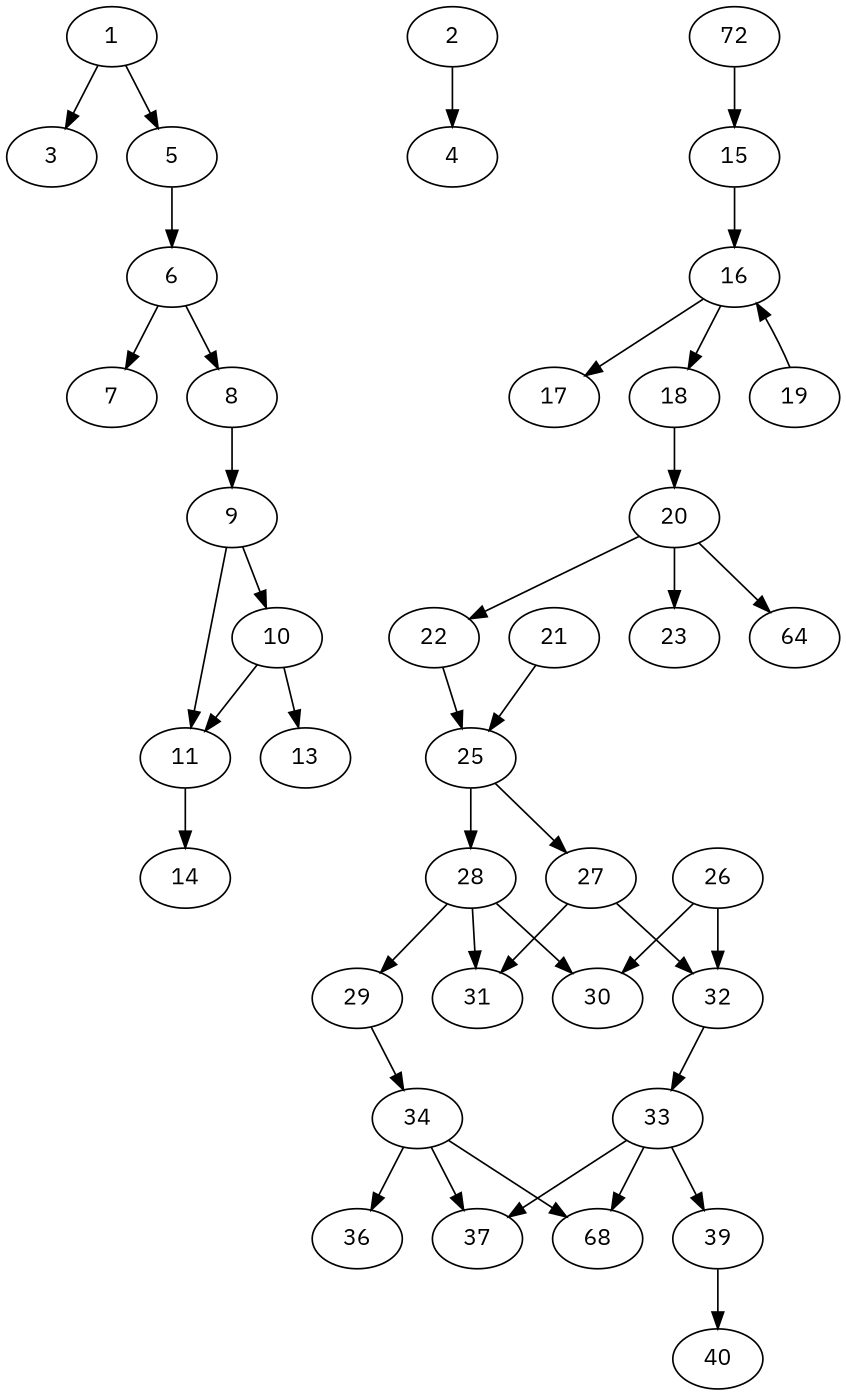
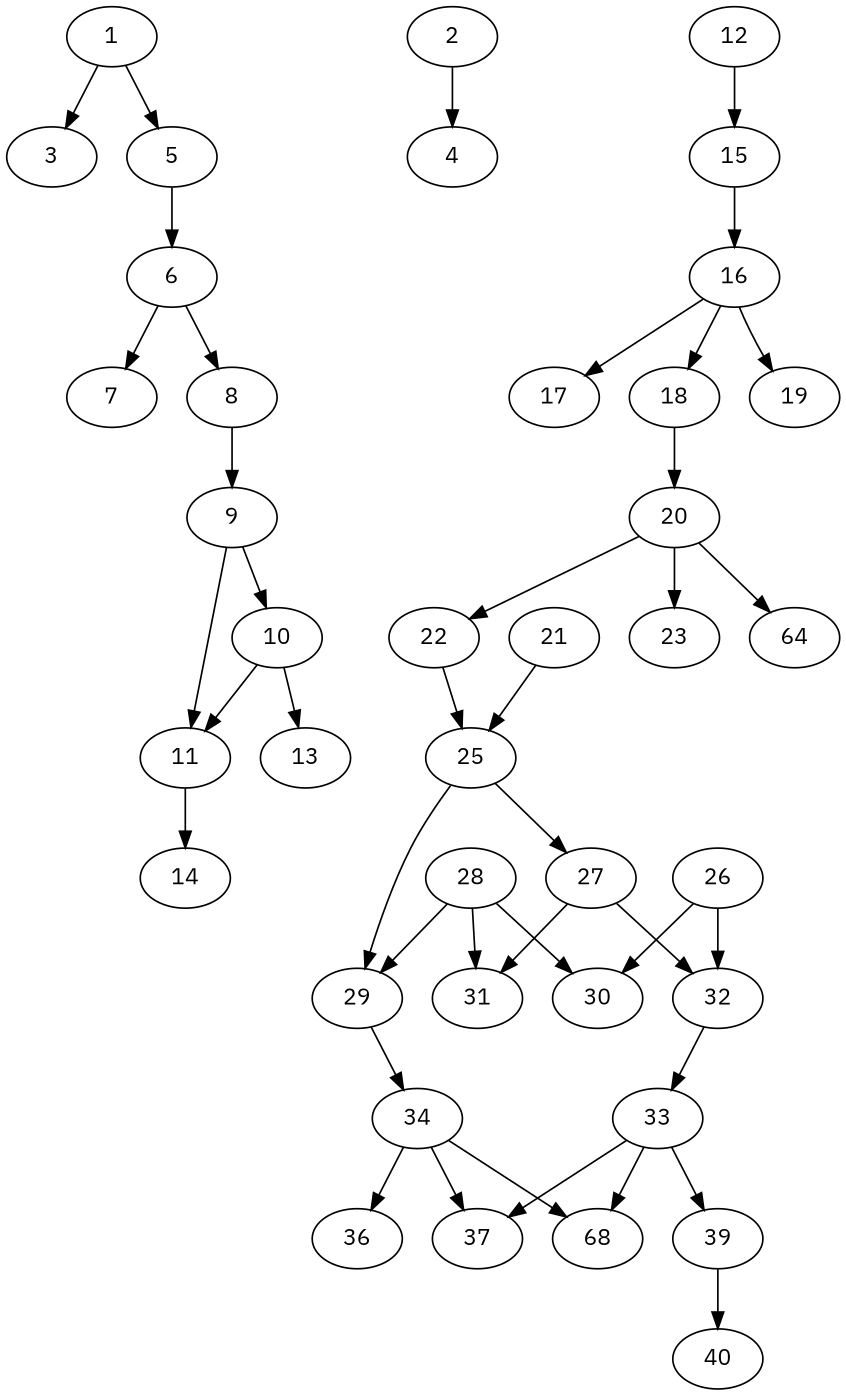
(735, 37) -> (735, 37)
(778, 342) -> (751, 332)
(471, 810) -> (403, 865)
